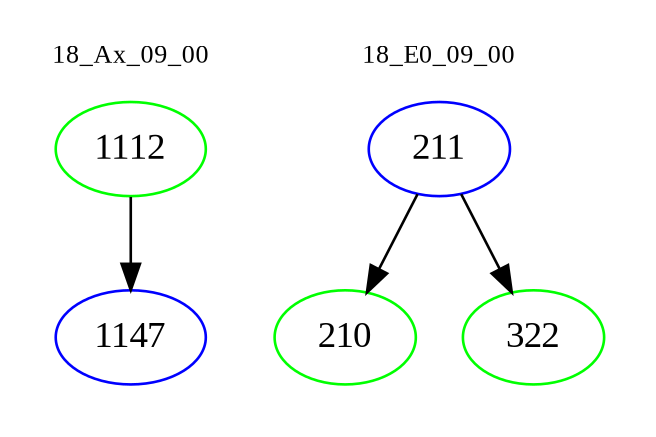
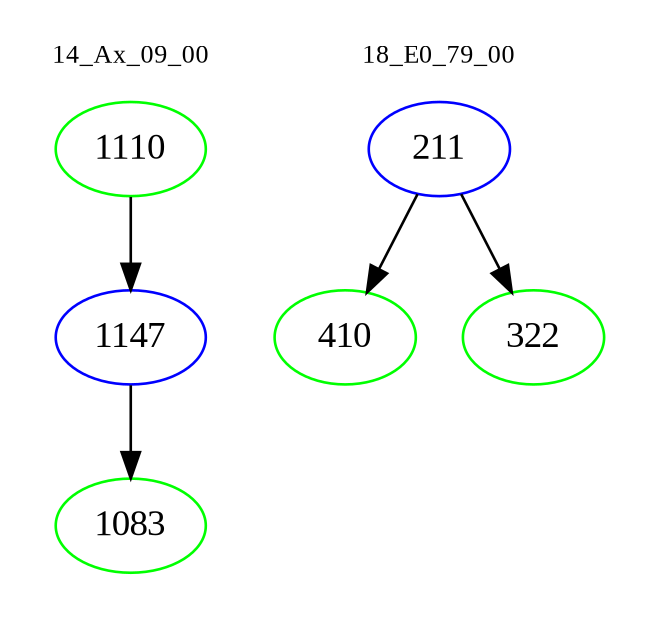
(132, 56) -> (132, 56)
(439, 56) -> (439, 56)
(131, 149) -> (131, 149)
(345, 337) -> (345, 337)
none -> (131, 526)
